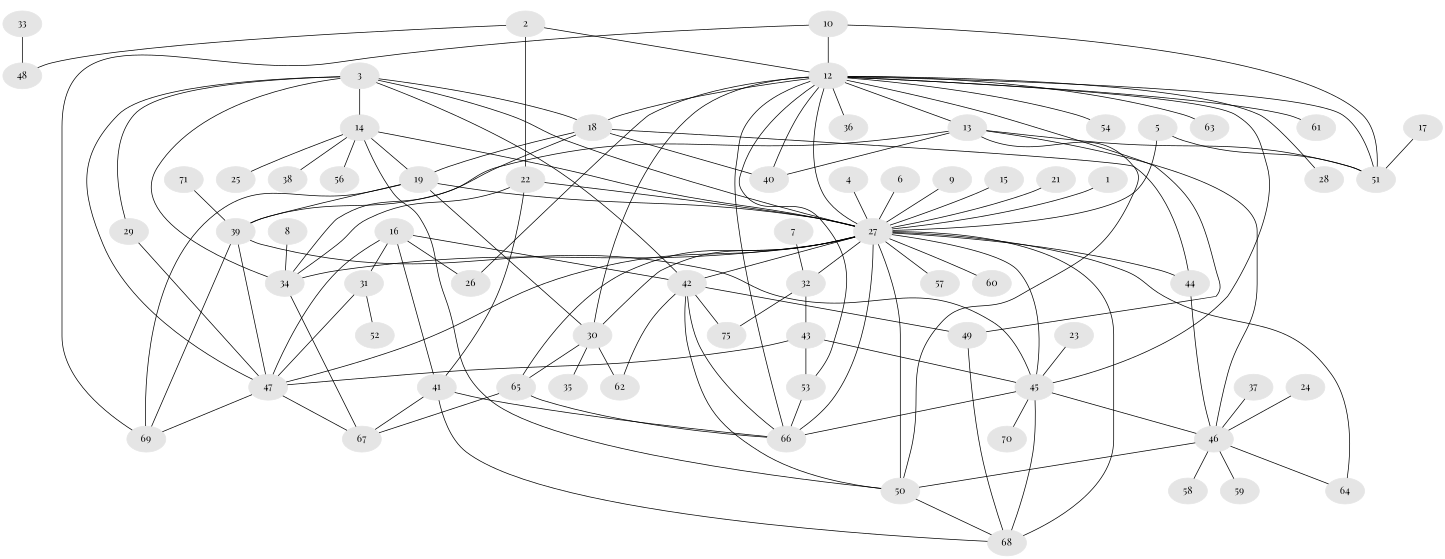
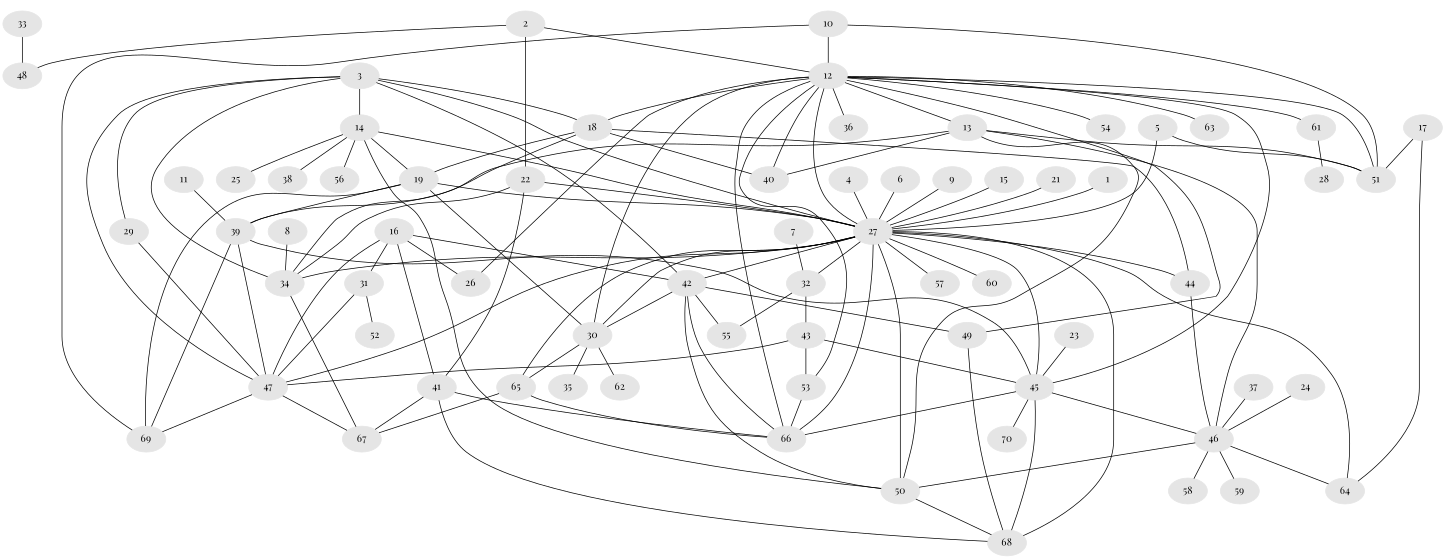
(1094, 86) -> (1320, 154)
(184, 180) -> (184, 180)
none -> (1419, 322)
(644, 331) -> (640, 309)
(727, 335) -> (727, 335)
